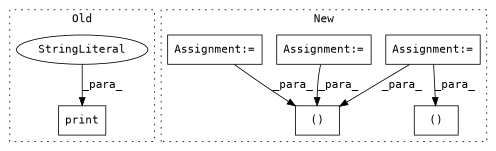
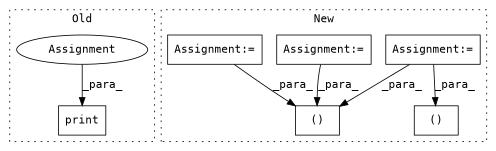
(82, 50) -> (82, 50)
